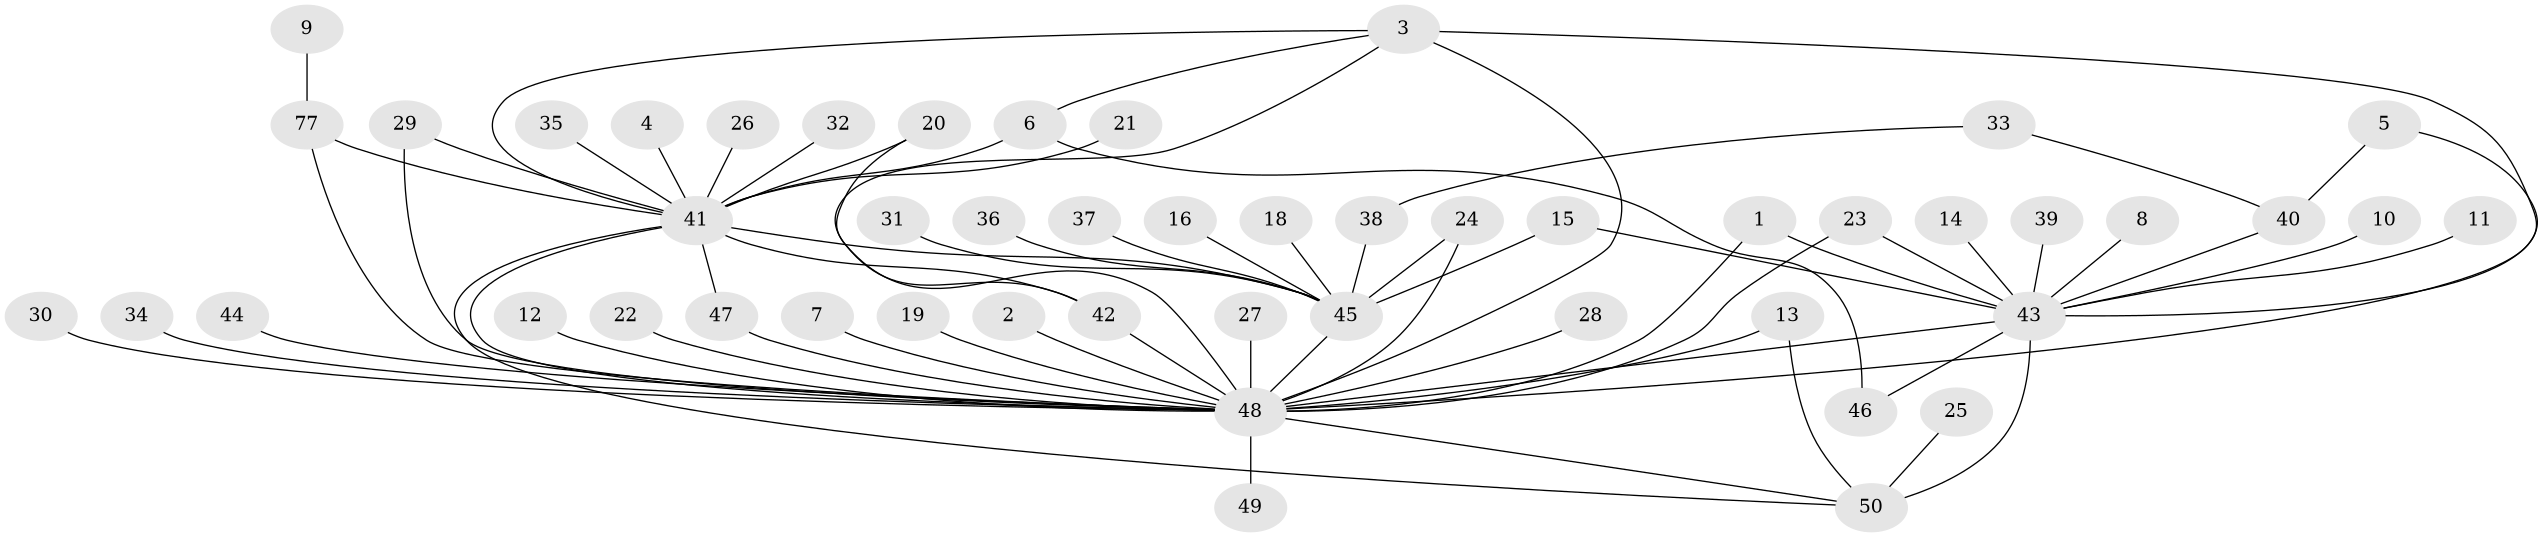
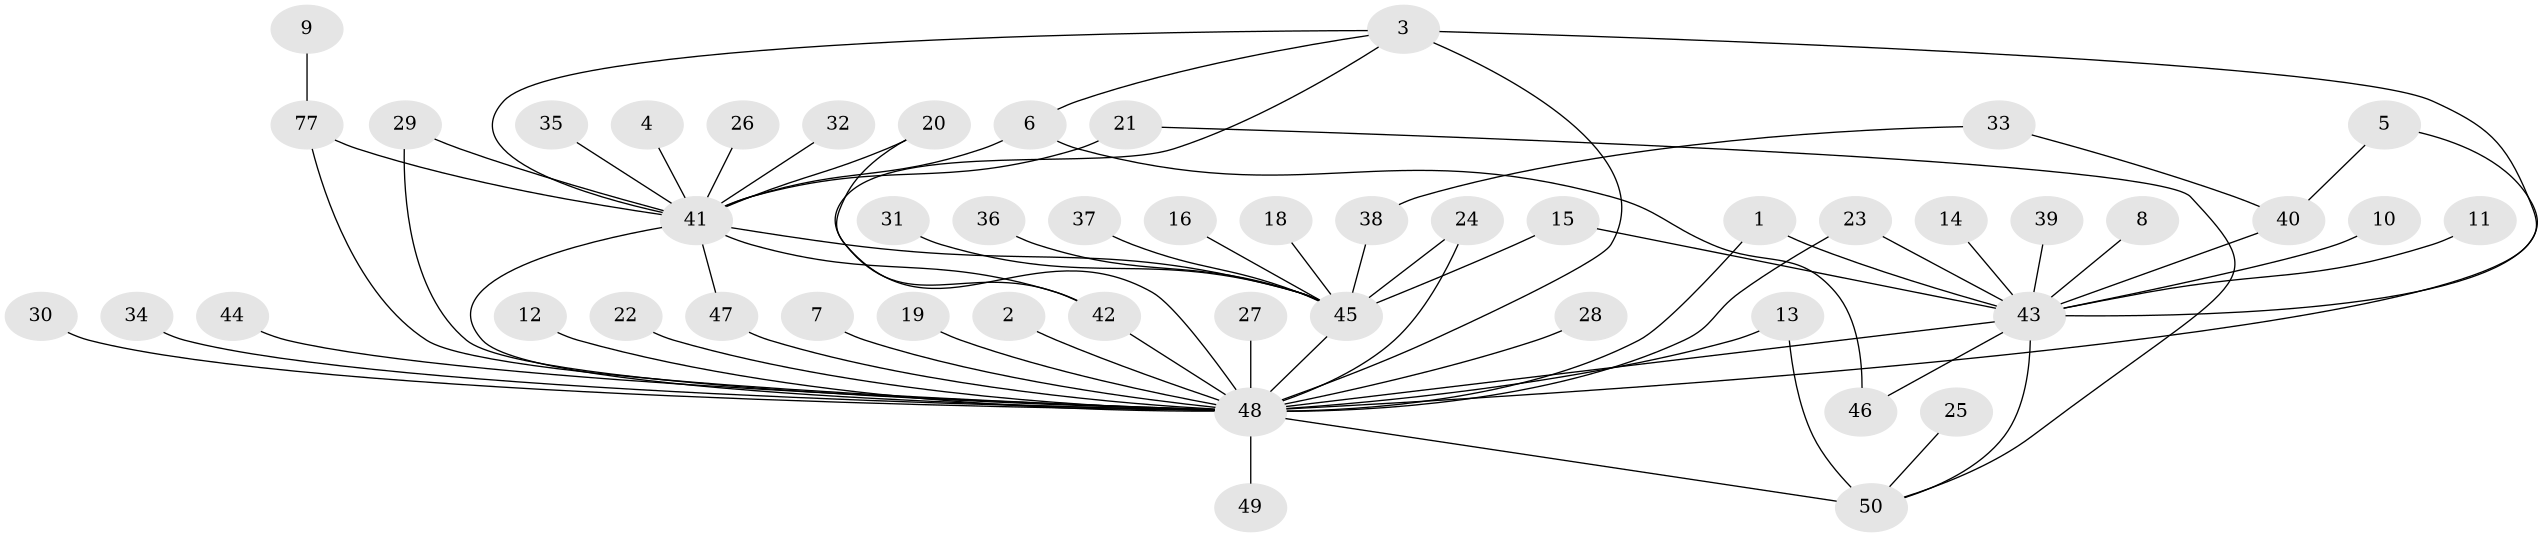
(1013, 450) -> (1924, 161)
